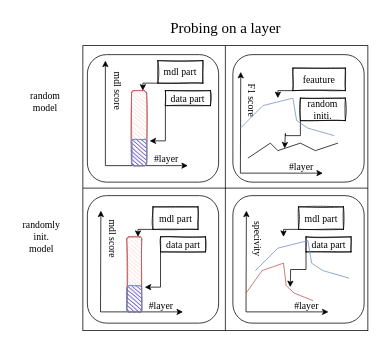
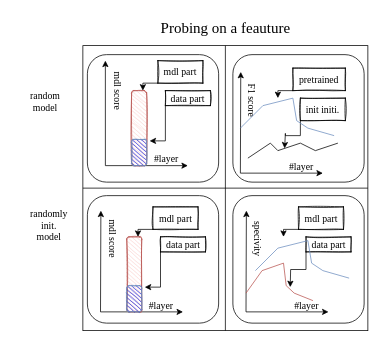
(226, 27) -> (226, 27)
(319, 79) -> (319, 79)
(323, 109) -> (323, 109)
(42, 237) -> (49, 225)
